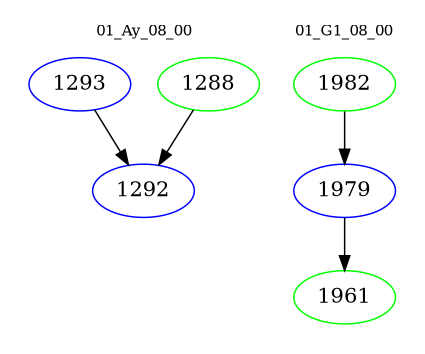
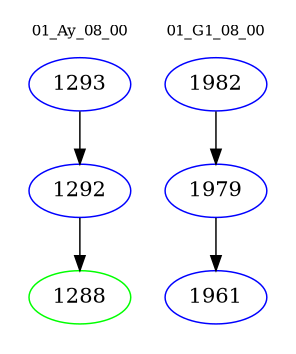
(345, 84) -> (216, 84)
(180, 131) -> (80, 237)
(345, 297) -> (216, 297)
